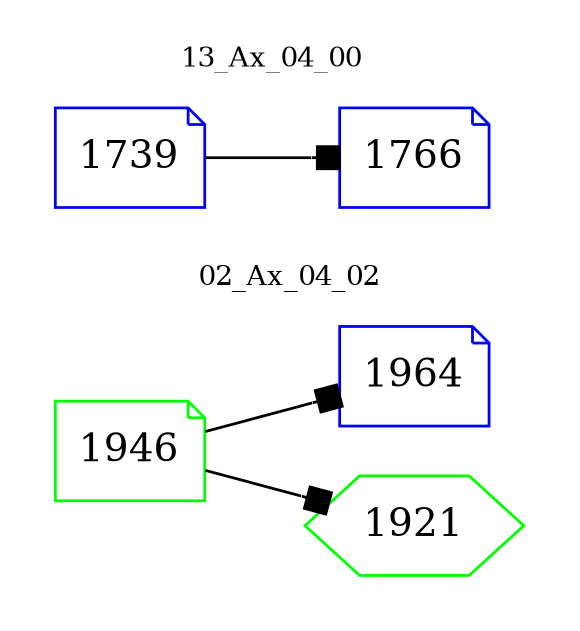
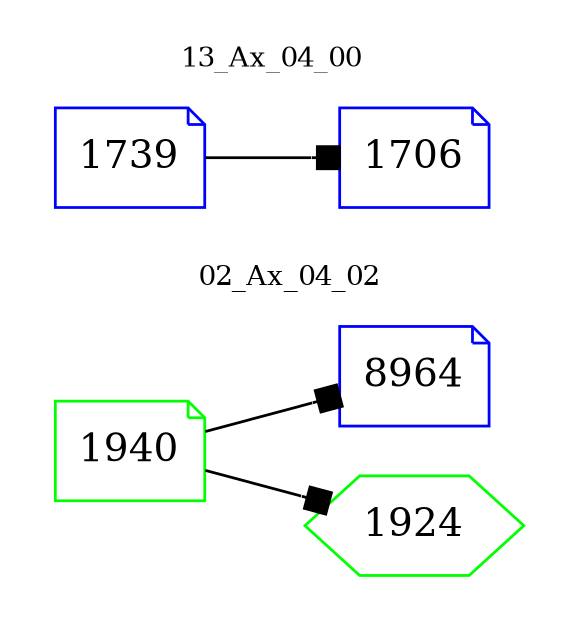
(414, 158) -> (414, 158)
(414, 376) -> (414, 376)
(130, 451) -> (130, 451)
(414, 526) -> (414, 526)
